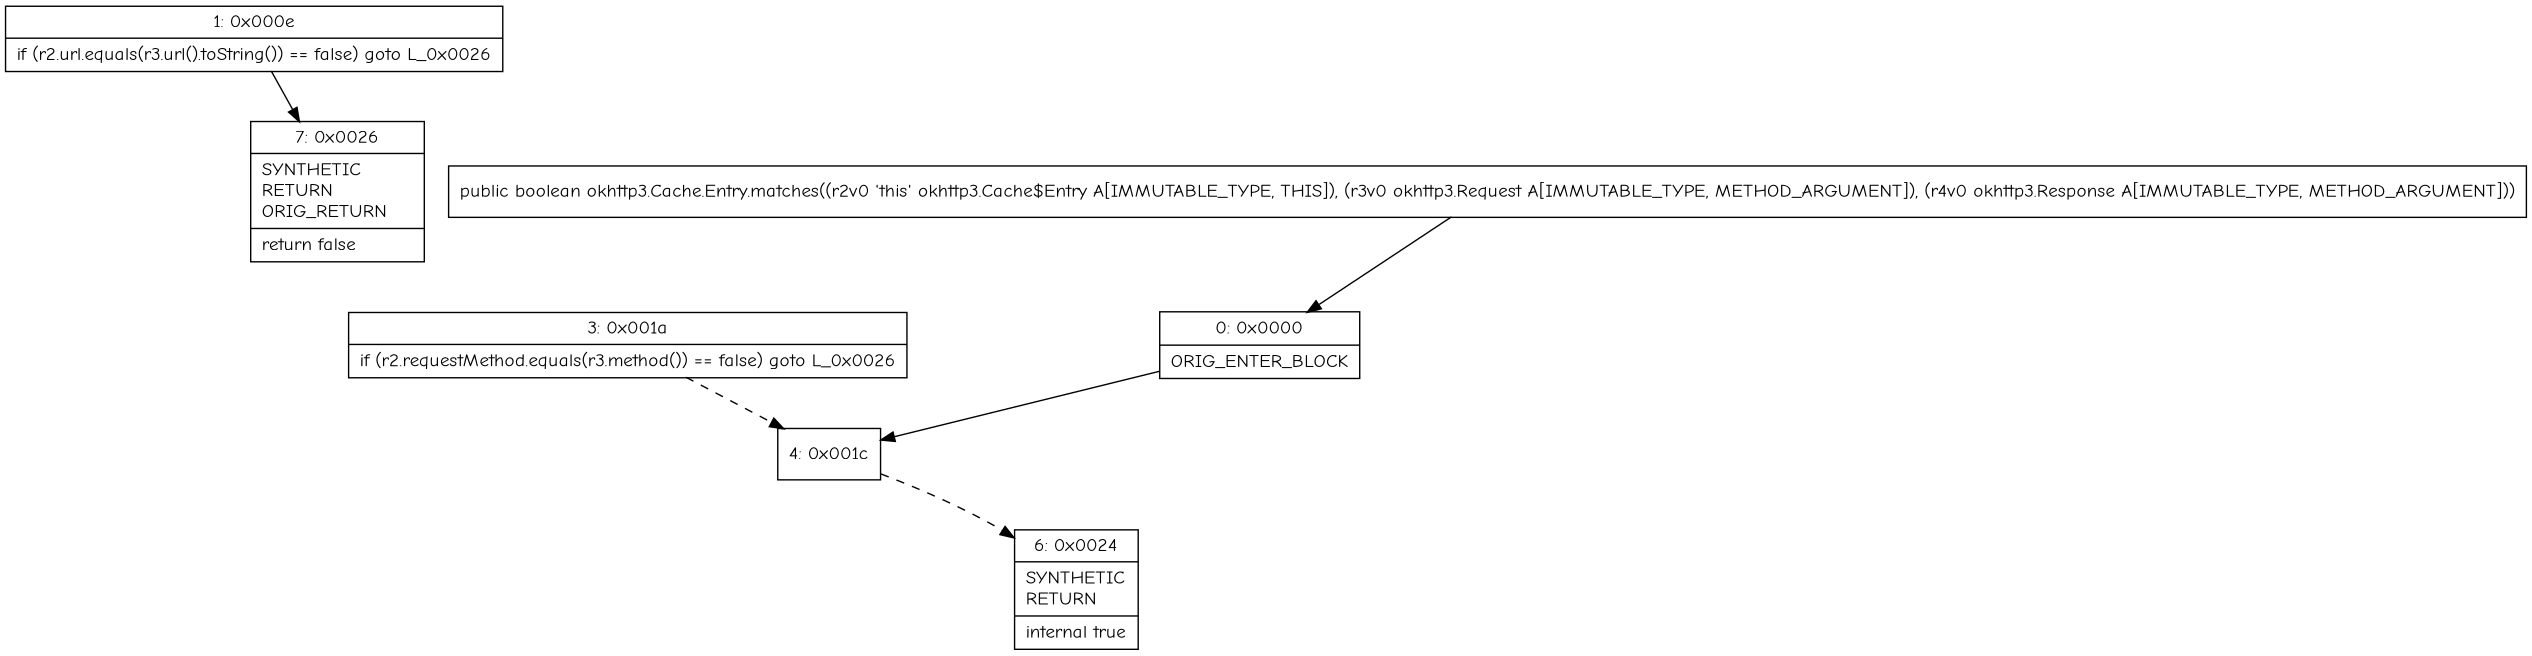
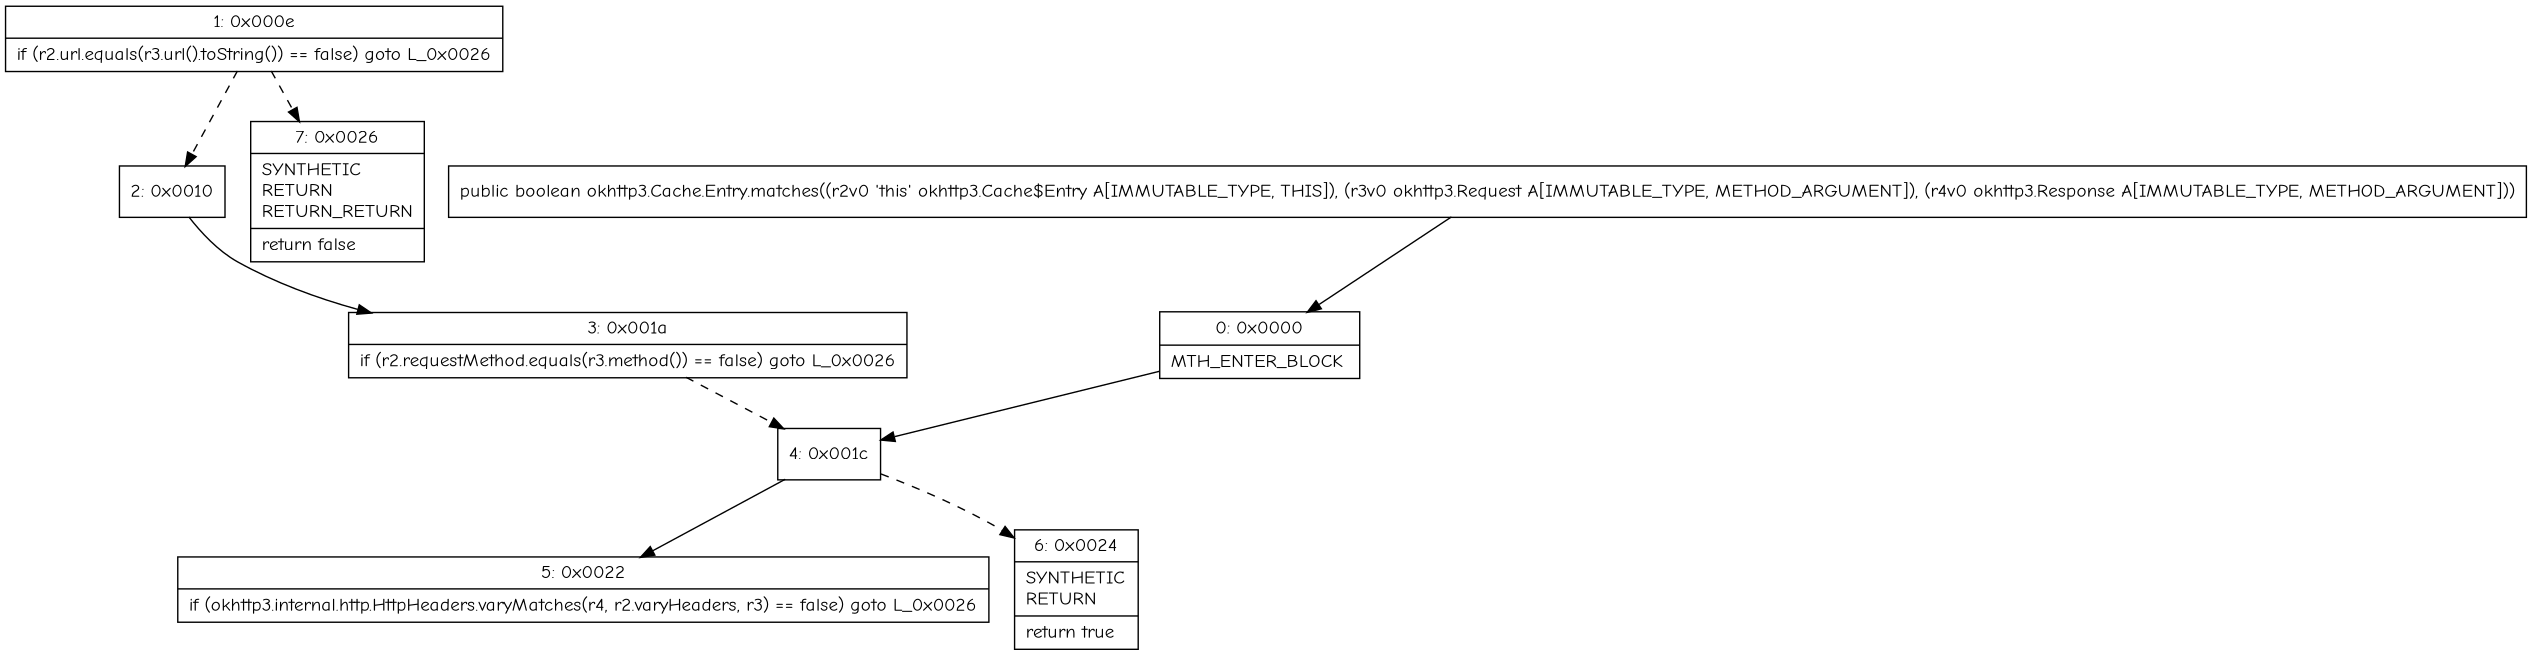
(282, 90) -> (282, 90)
none -> (172, 192)
(325, 211) -> (338, 211)
(1260, 361) -> (1257, 361)
none -> (583, 590)
(1076, 632) -> (1070, 632)
